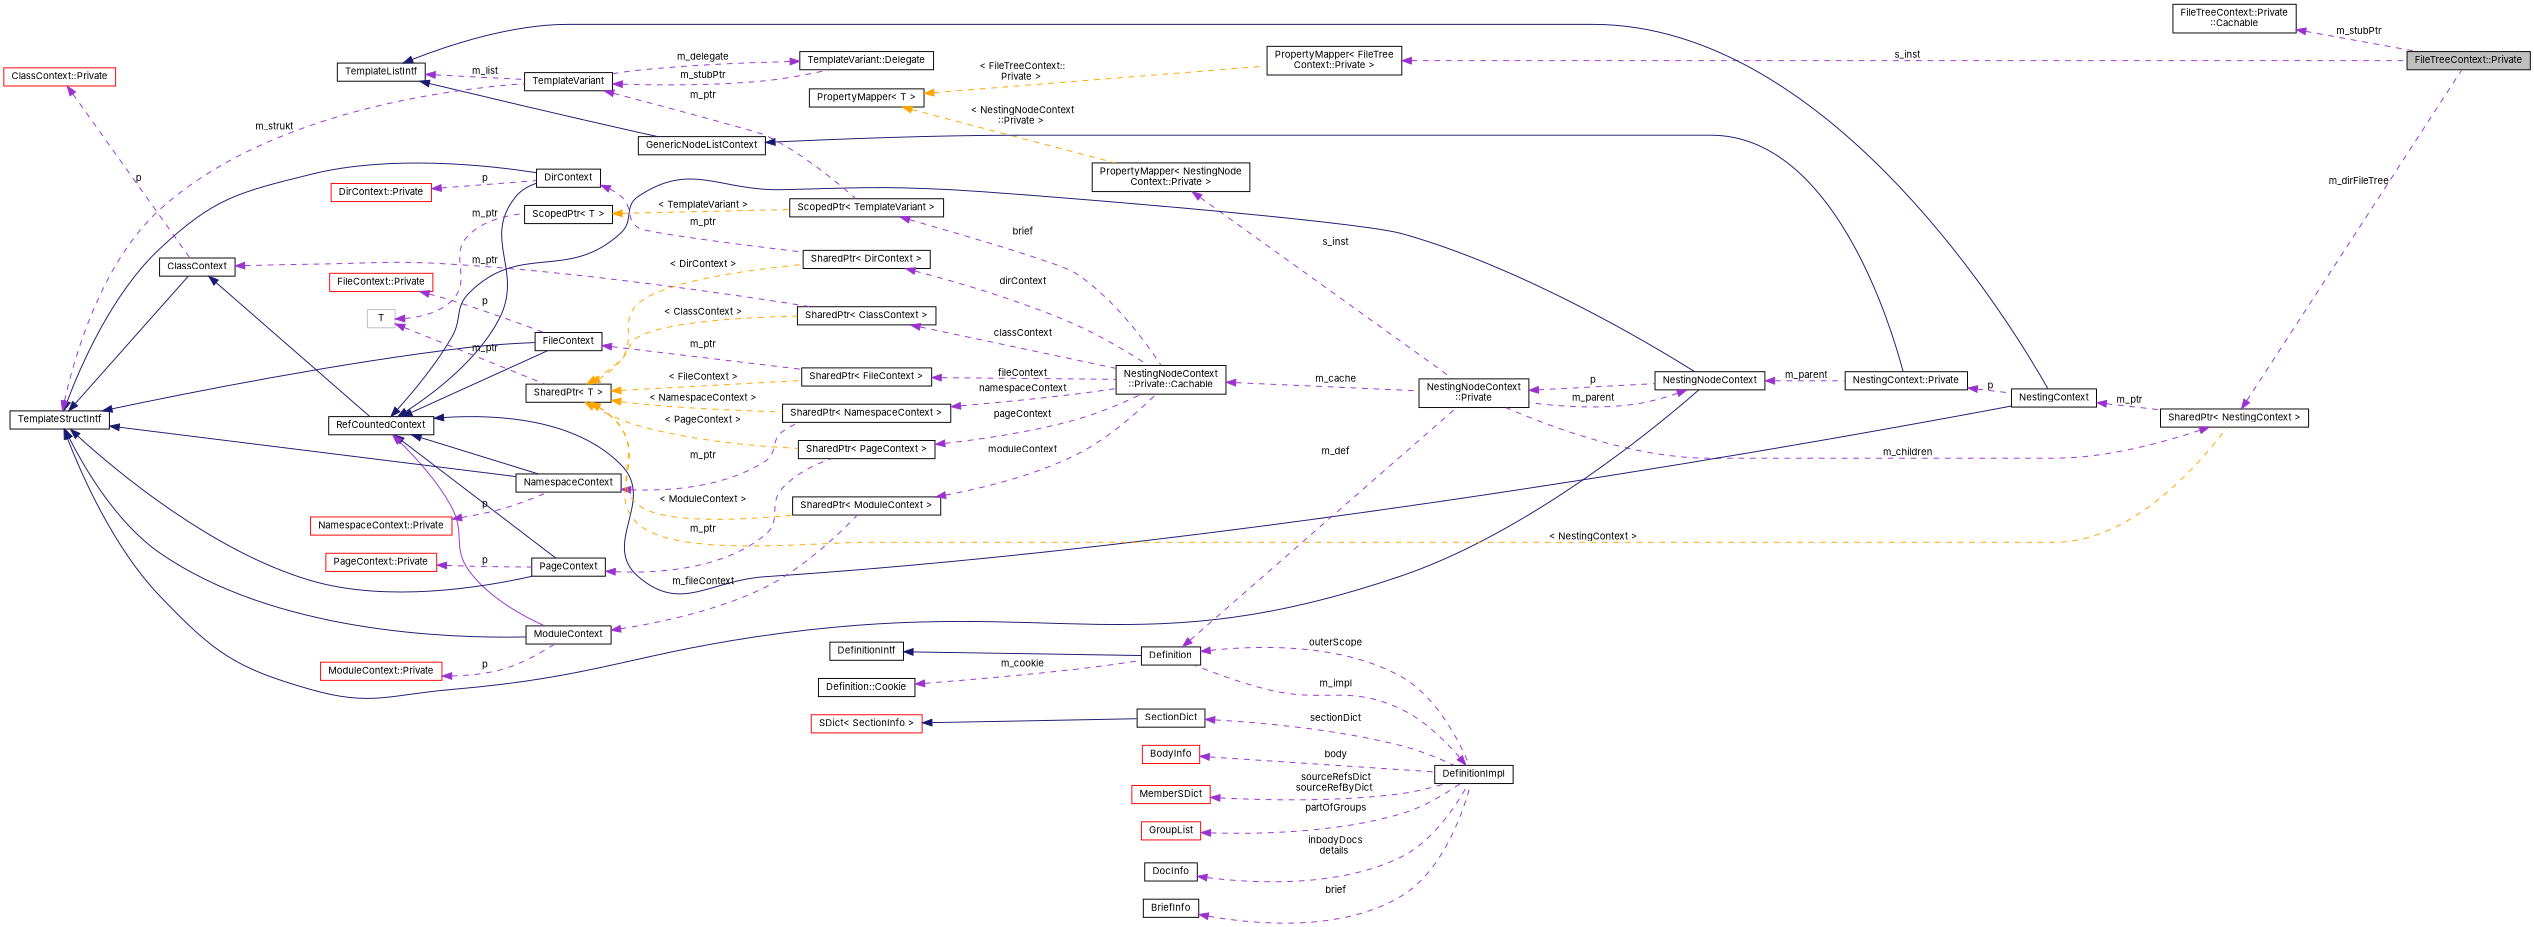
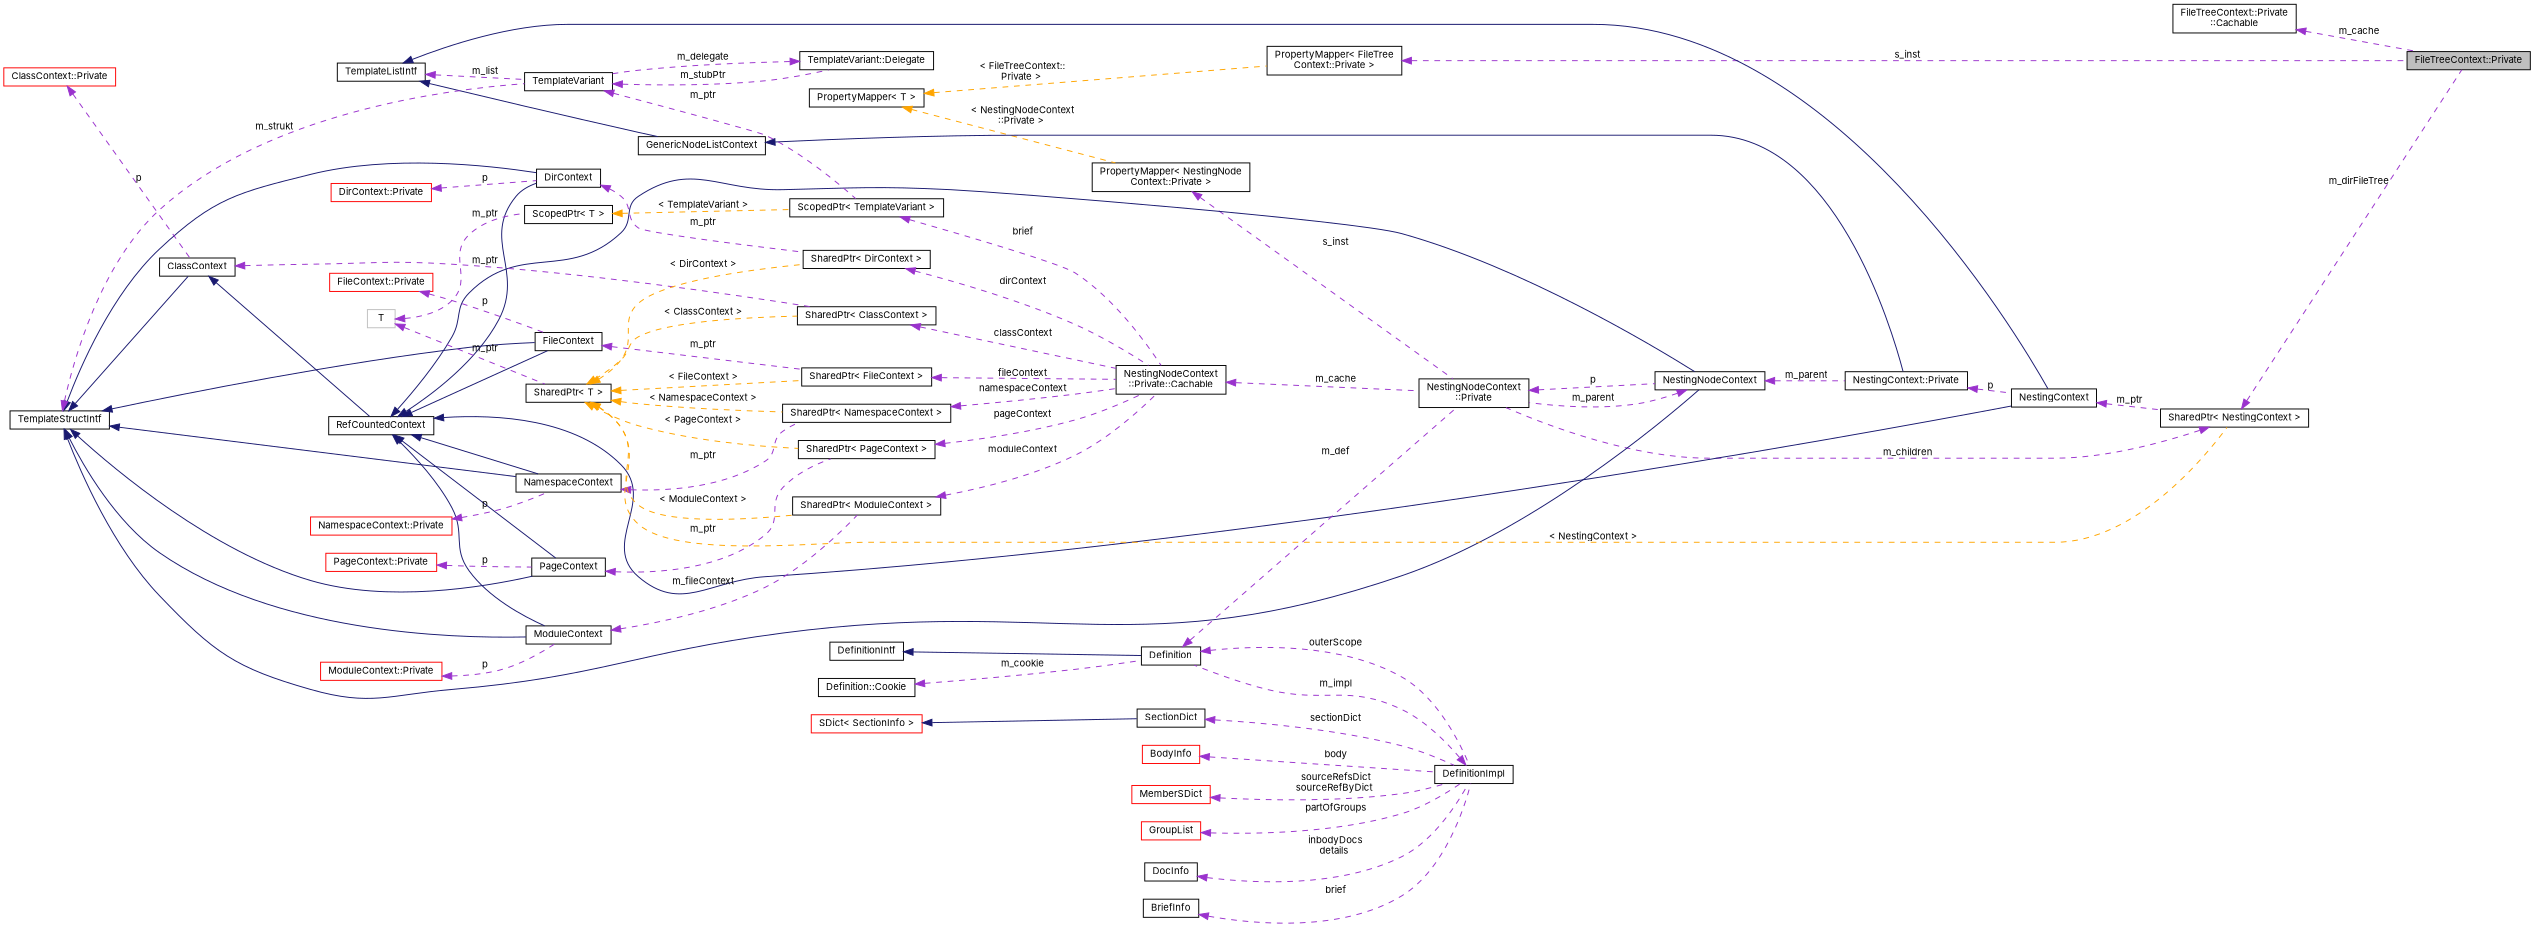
(2358, 32) -> (2358, 32)
(460, 545) -> (460, 545)
